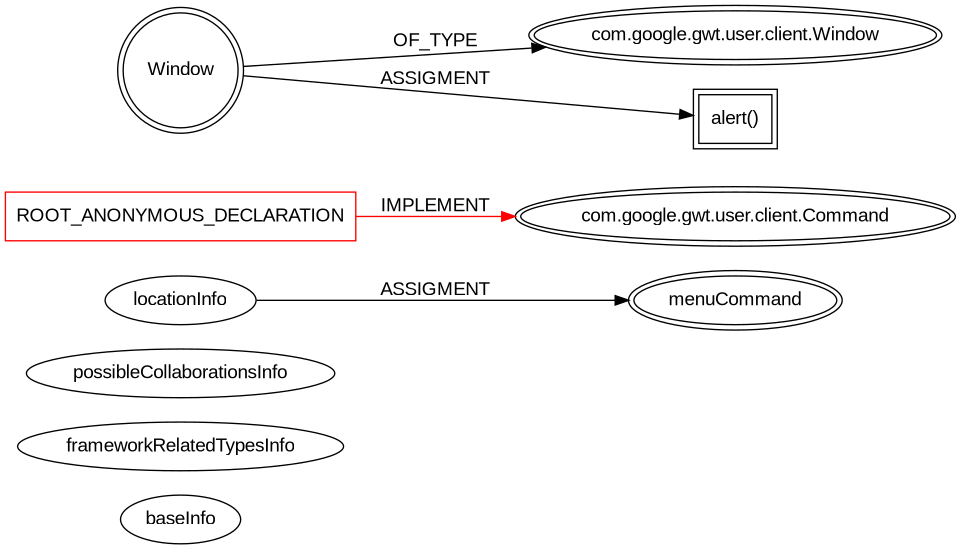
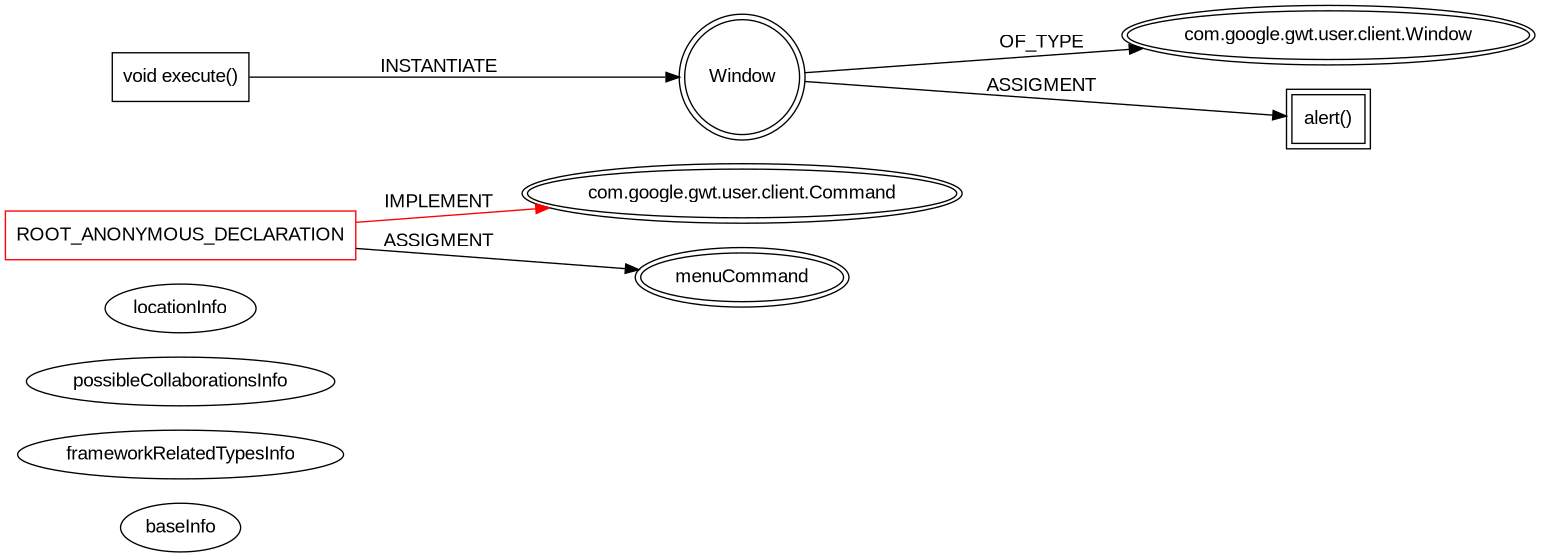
none -> (181, 77)
(436, 300) -> (491, 259)
